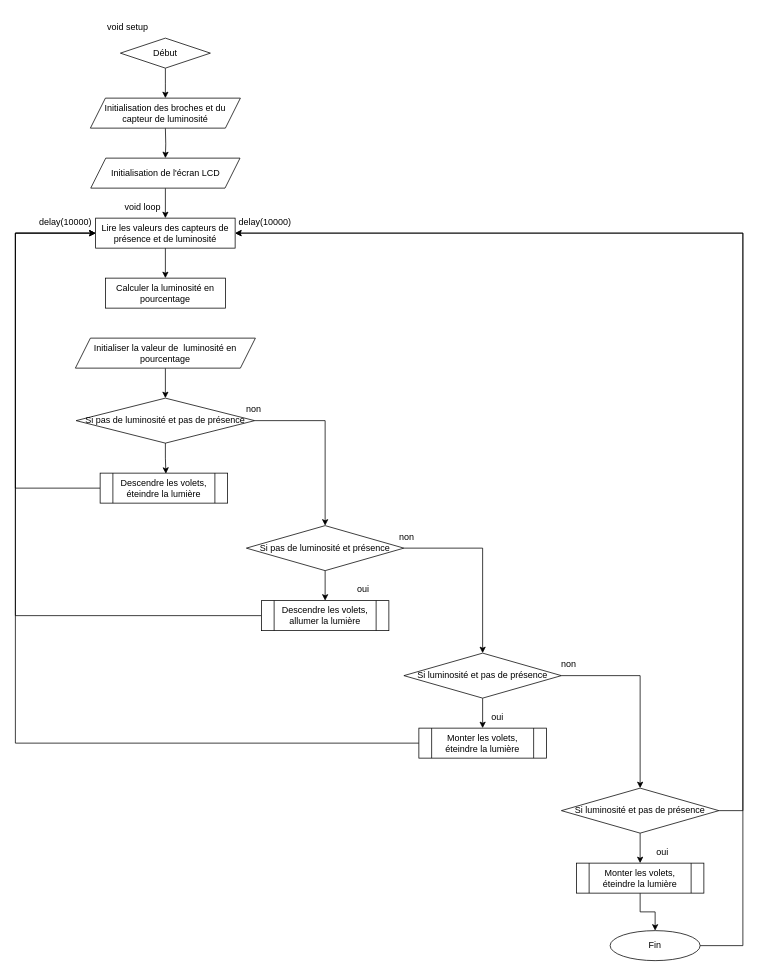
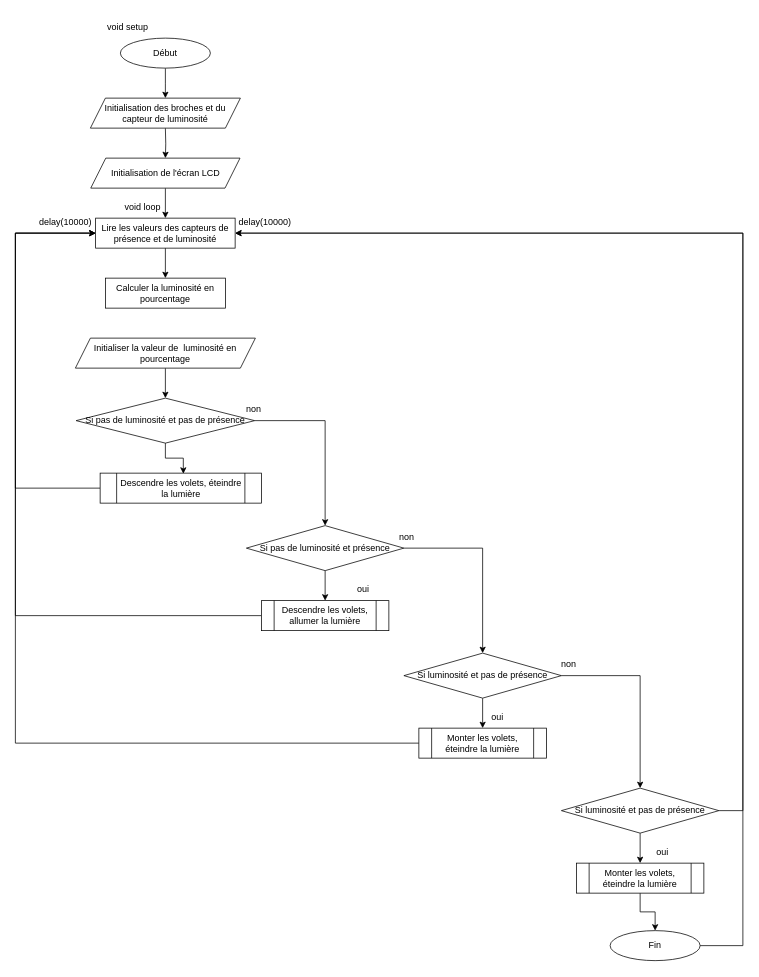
(165, 53) -> (165, 53)
(164, 488) -> (181, 488)
